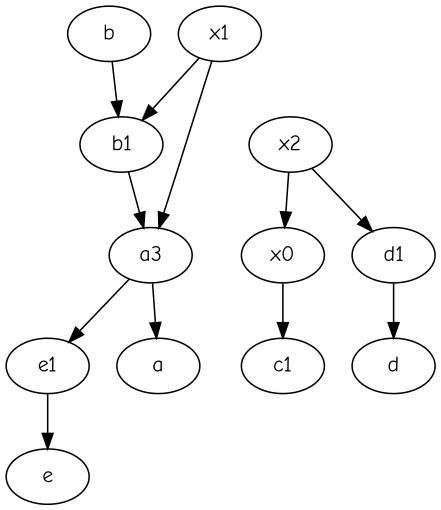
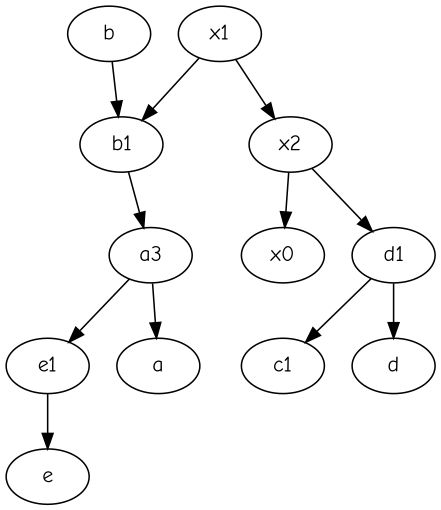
(188, 137) -> (251, 83)
(283, 303) -> (344, 305)
